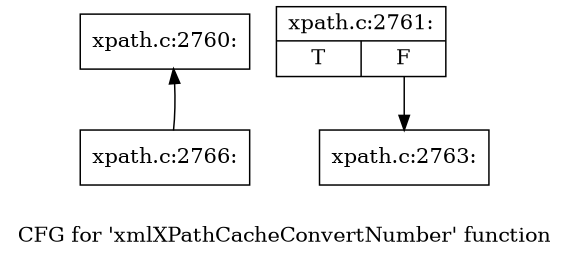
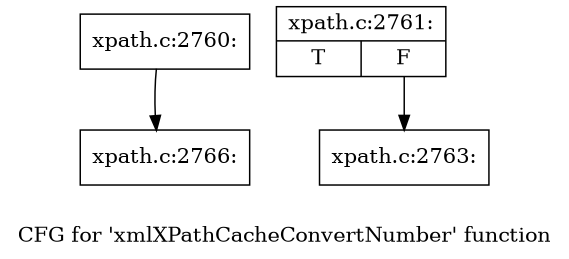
(175, 107) -> (155, 92)
